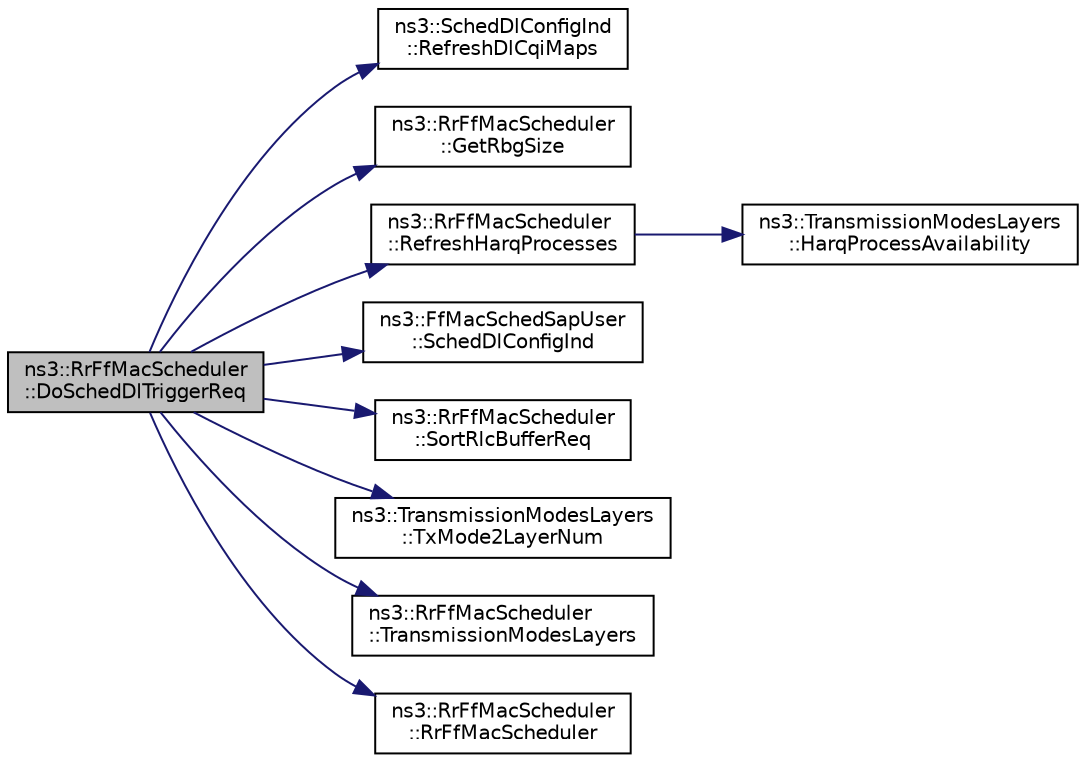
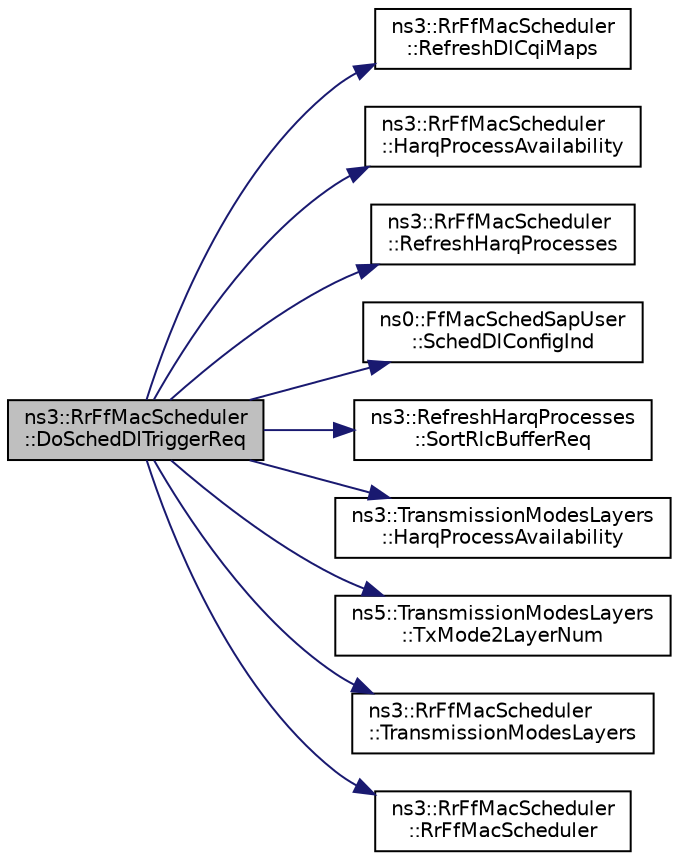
(503, 39) -> (503, 39)
(503, 137) -> (503, 137)
(678, 235) -> (310, 476)
(503, 332) -> (503, 332)
(503, 430) -> (503, 430)
(503, 528) -> (503, 626)
